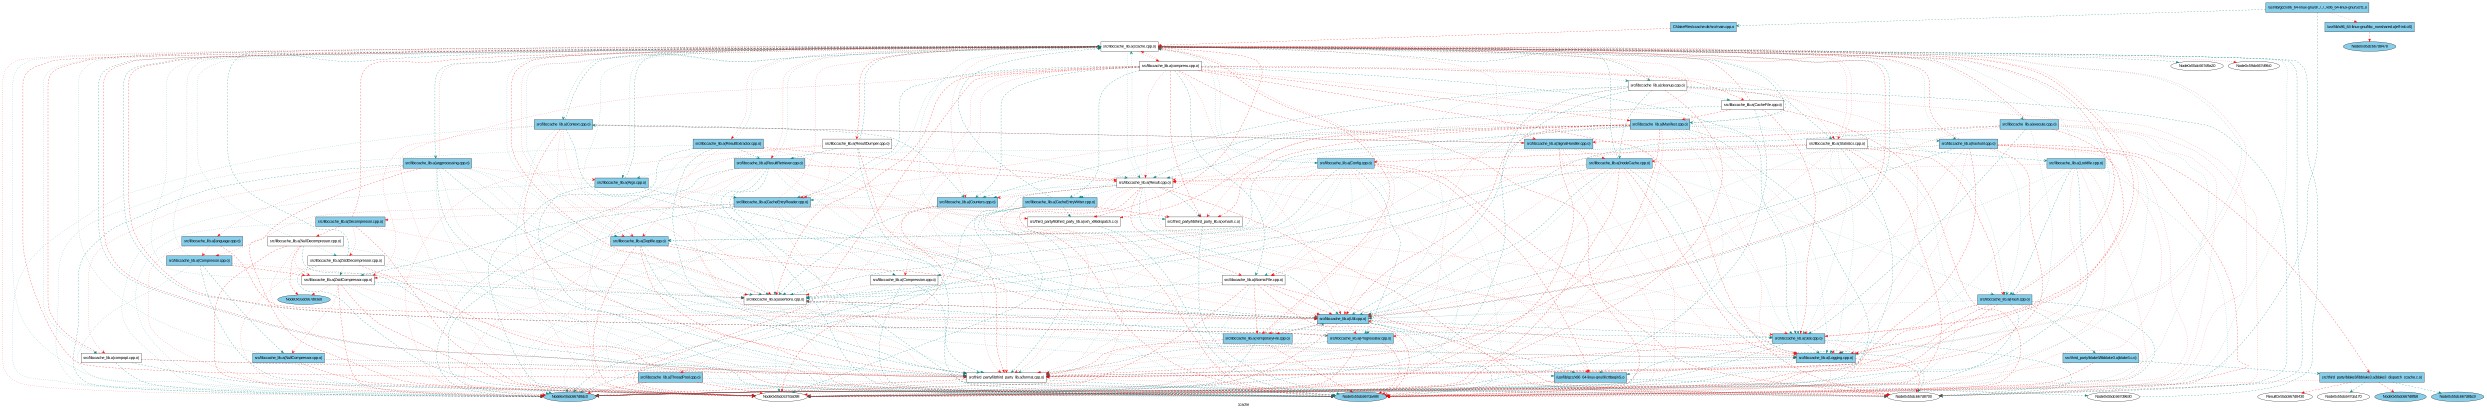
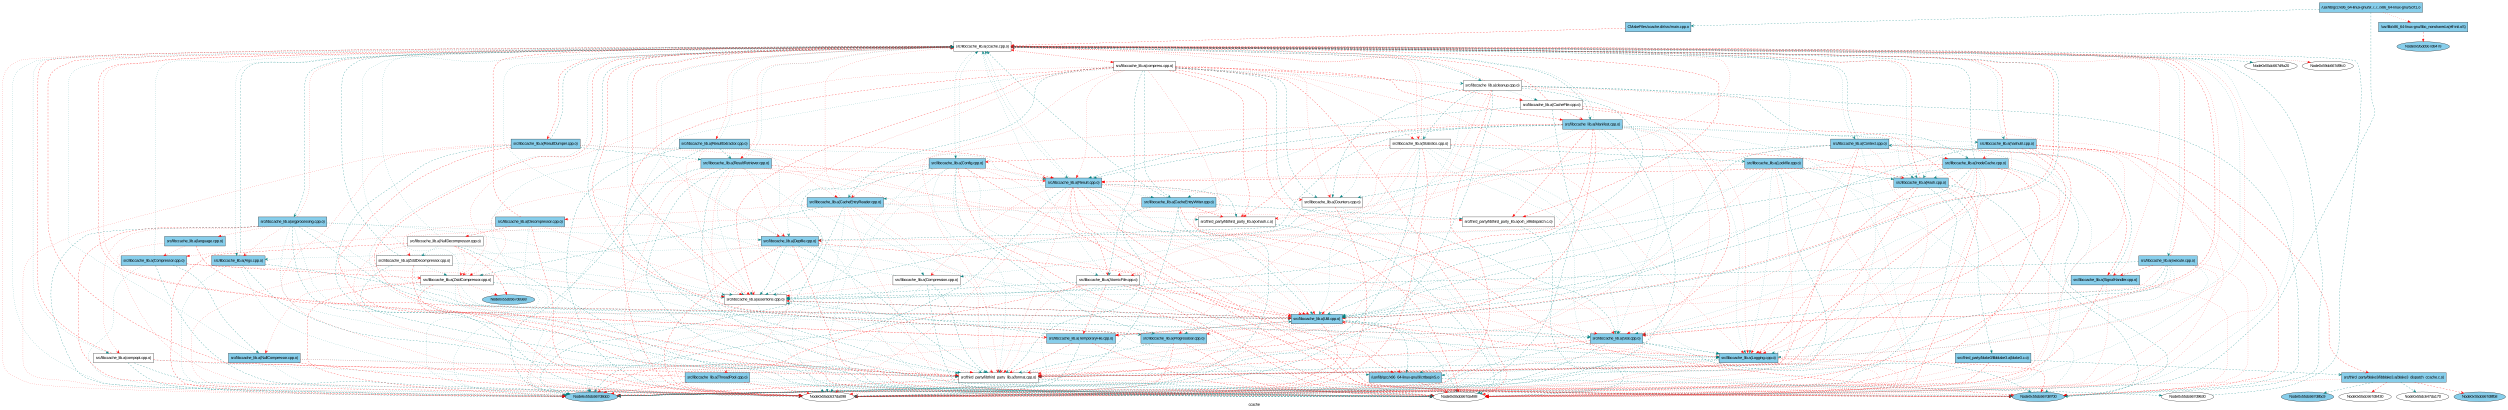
(99, 103) -> (419, 208)
(857, 144) -> (546, 144)
(1584, 152) -> (1916, 153)
(1145, 183) -> (1074, 183)
(699, 193) -> (501, 381)
(967, 202) -> (1332, 202)
(2057, 297) -> (1988, 313)
(1308, 390) -> none
(1361, 397) -> (1459, 397)
(1914, 397) -> (2038, 397)
(2285, 397) -> (2365, 397)
